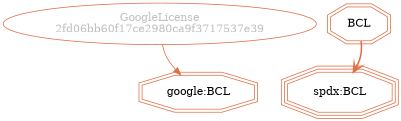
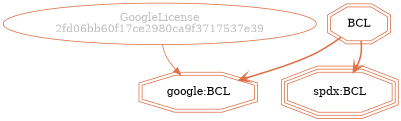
none -> (296, 62)
